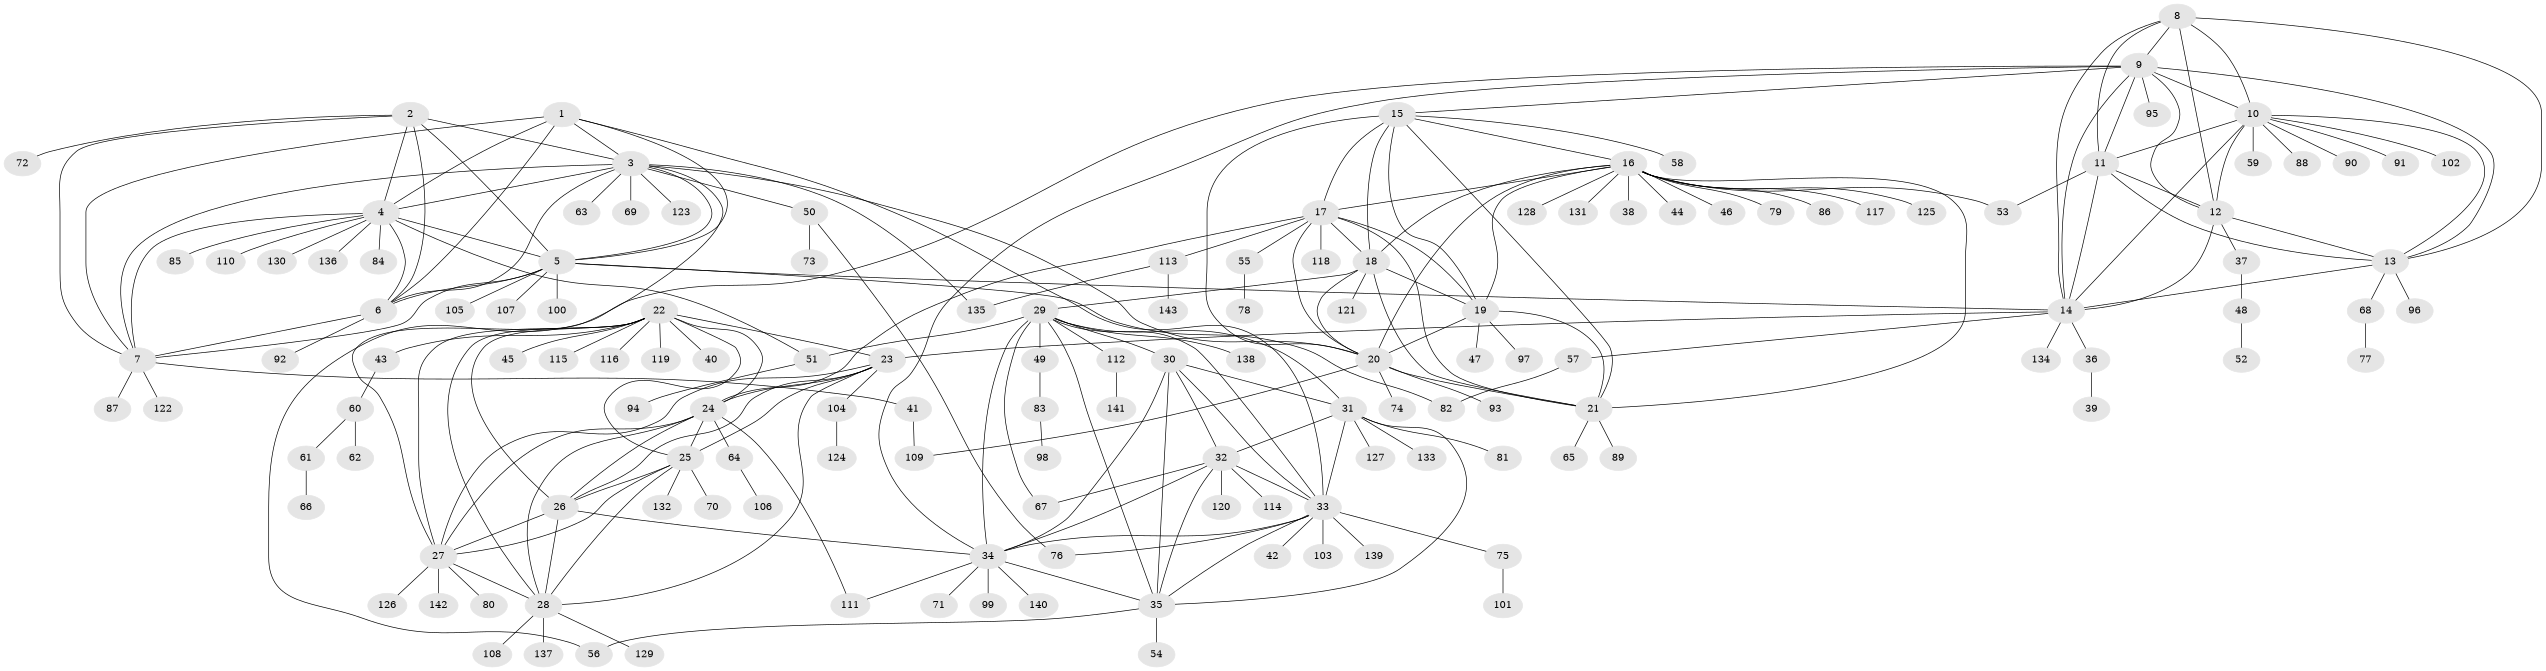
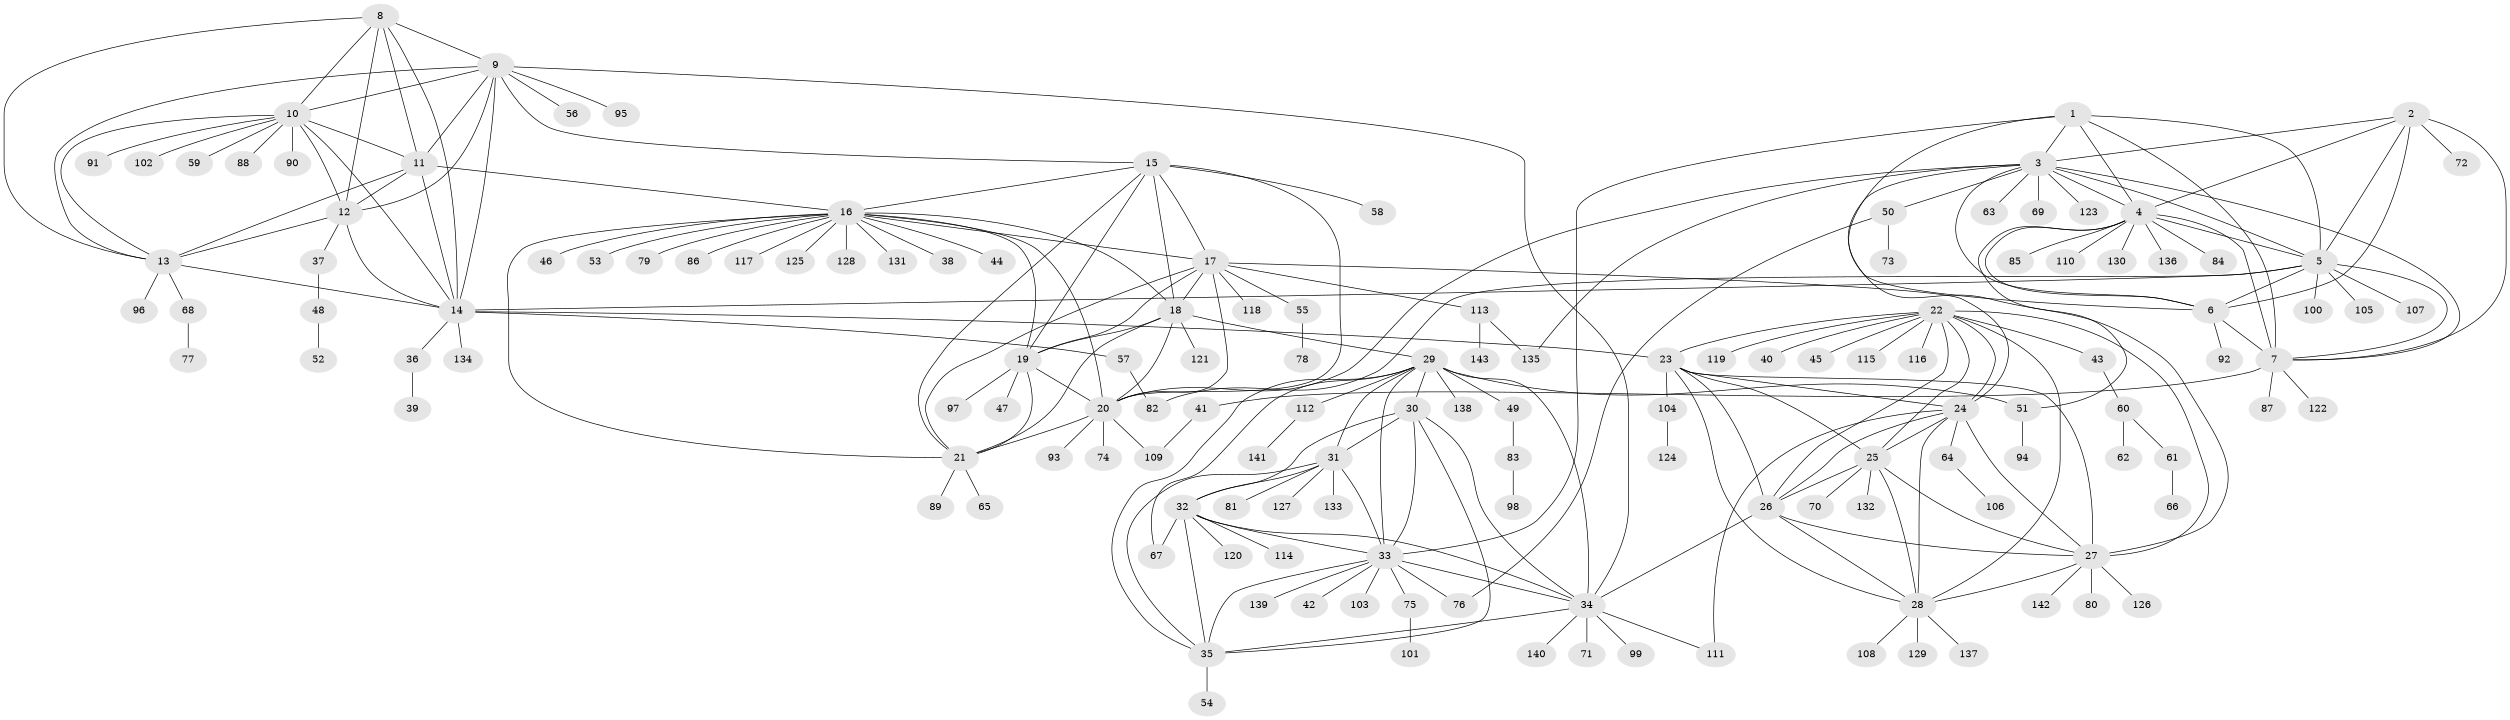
(2052, 188) -> (633, 188)
(873, 624) -> none
